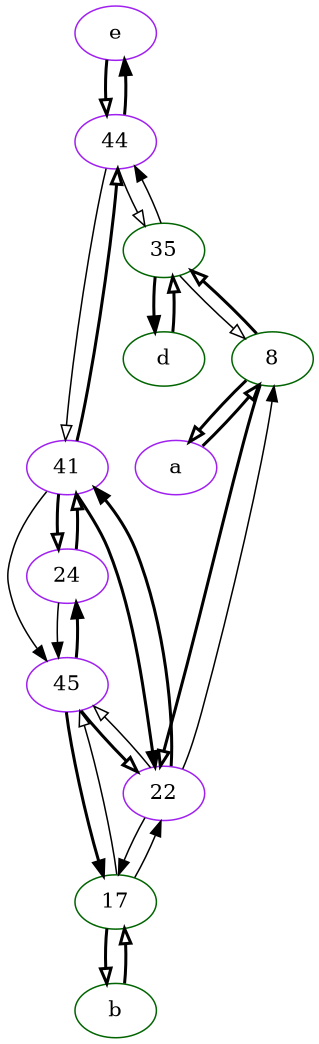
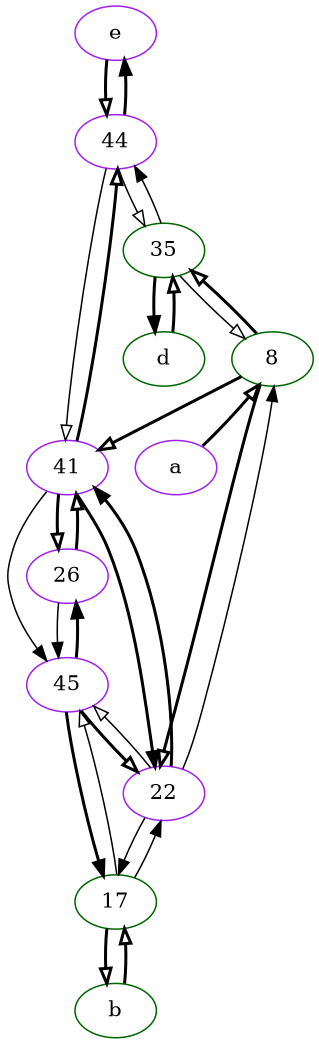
(222, 405) -> (177, 410)
(67, 576) -> (67, 576)
